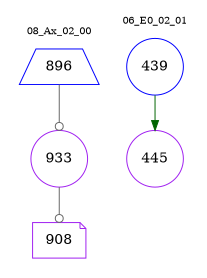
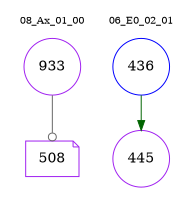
(59, 32) -> (52, 21)
(59, 67) -> none
(155, 67) -> (141, 67)
(59, 240) -> (52, 159)
